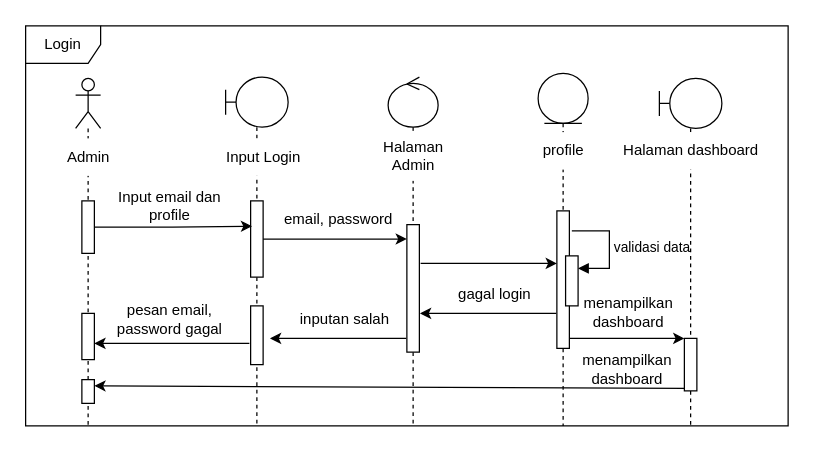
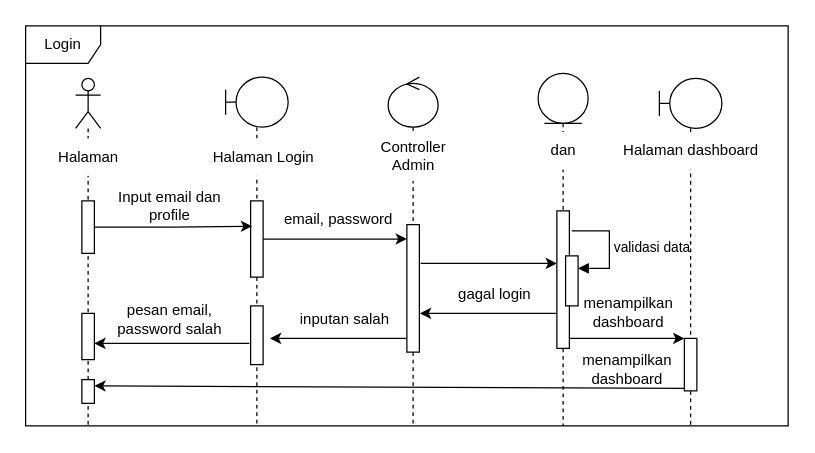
(564, 151) -> (564, 151)
(414, 156) -> (414, 156)
(89, 157) -> (89, 157)
(264, 157) -> (264, 157)
(170, 319) -> (170, 319)
